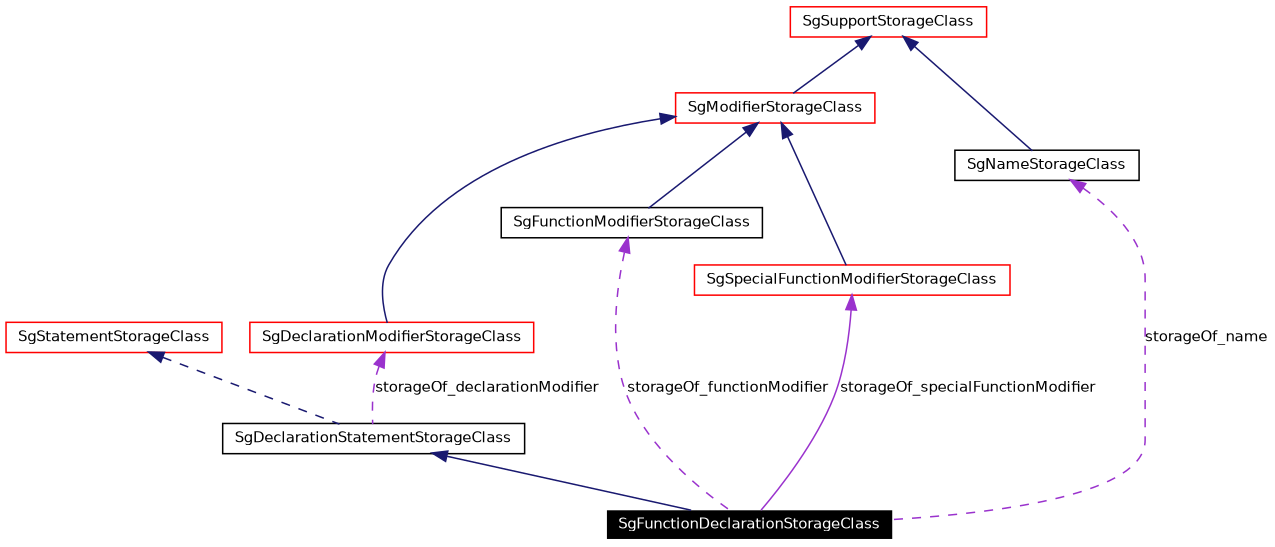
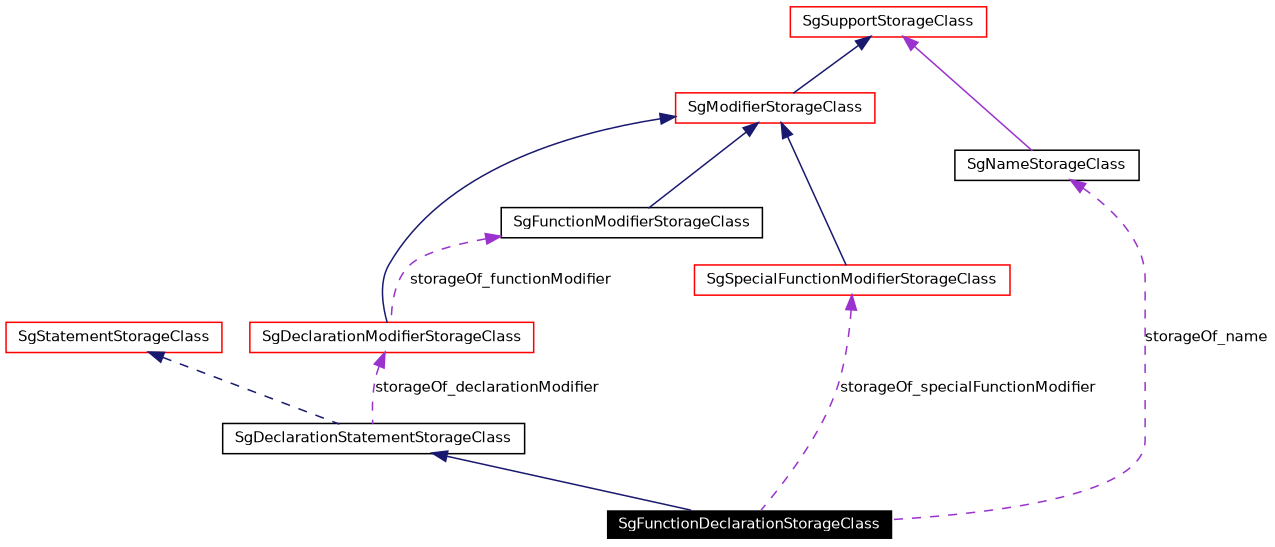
(974, 99) -> (974, 99)
(629, 400) -> (417, 260)
(824, 418) -> (824, 418)
